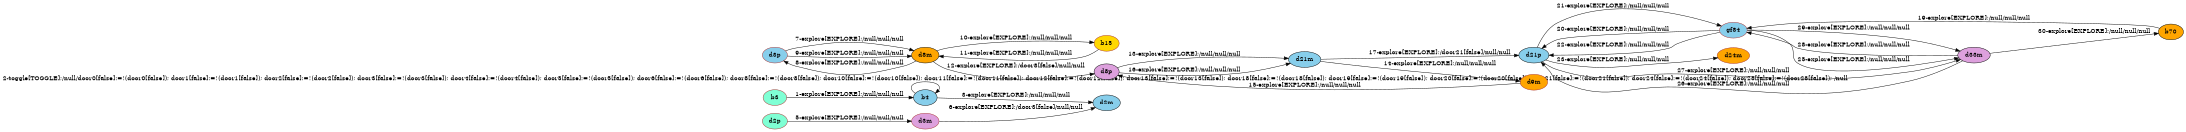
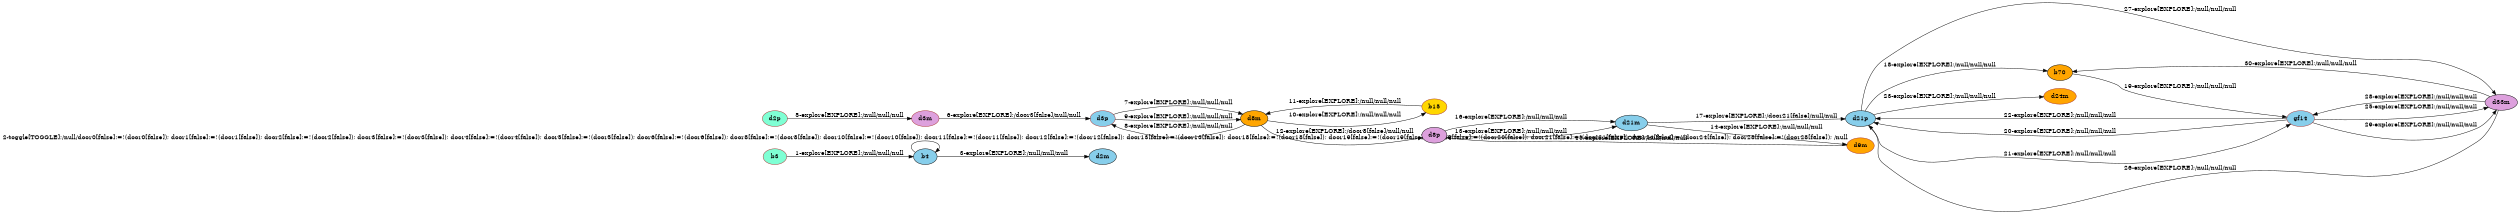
(1733, 30) -> (2301, 119)
none -> (1948, 72)
(1016, 120) -> (1012, 119)
